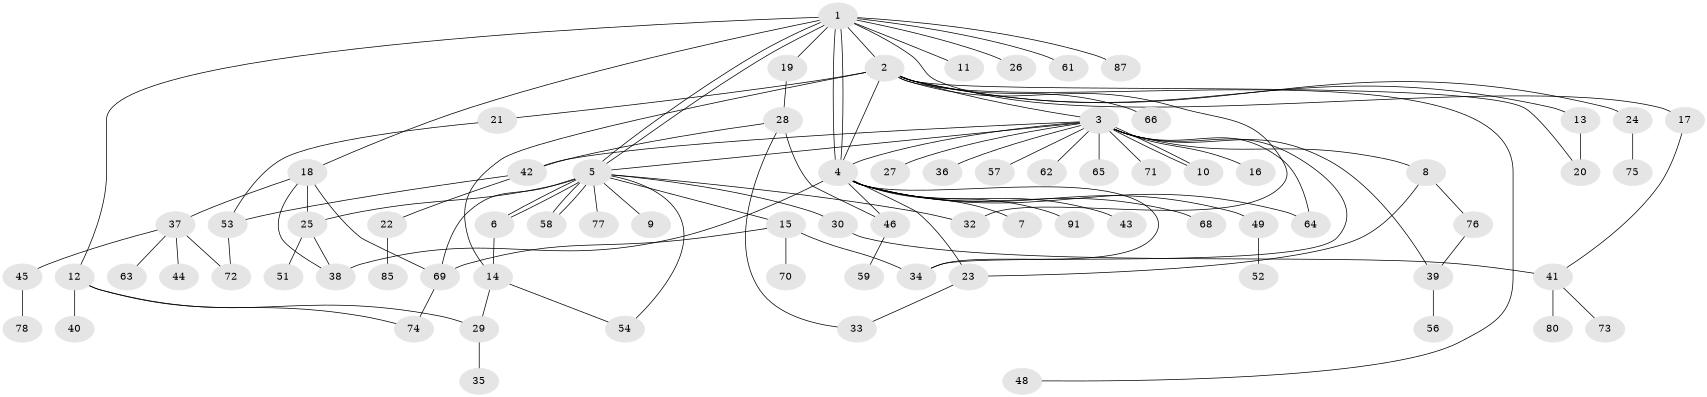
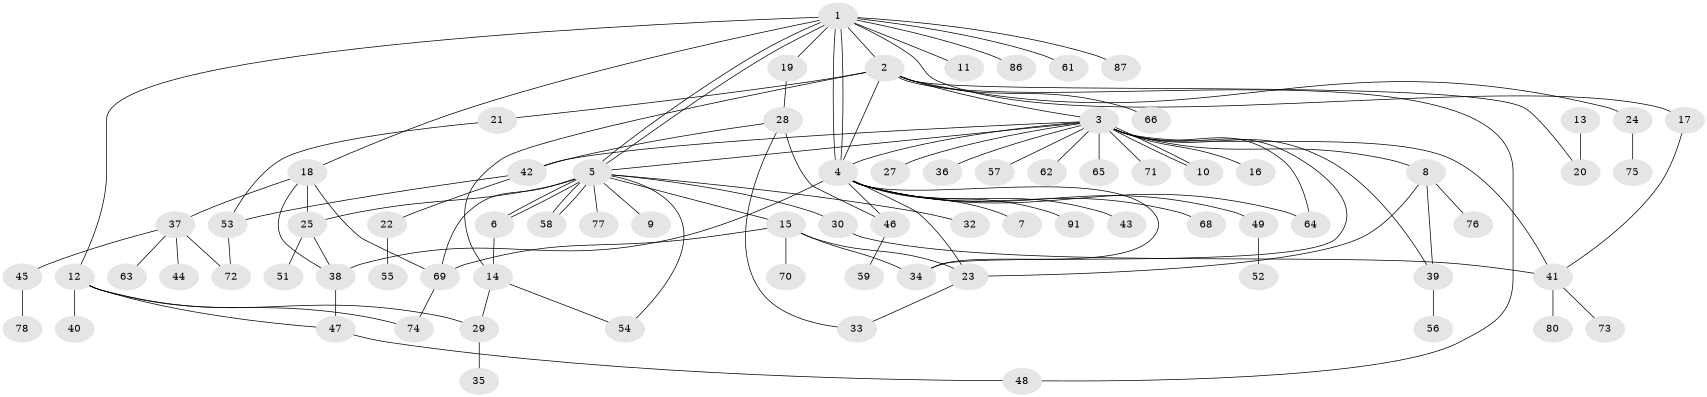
(1016, 68) -> (1016, 68)
(1400, 88) -> none
(1258, 133) -> none
none -> (1355, 143)
none -> (869, 250)
(1453, 251) -> (1430, 225)
(388, 277) -> (388, 277)
none -> (336, 329)
